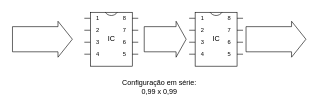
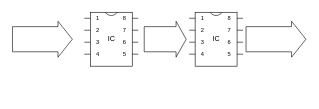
(159, 87) -> none
